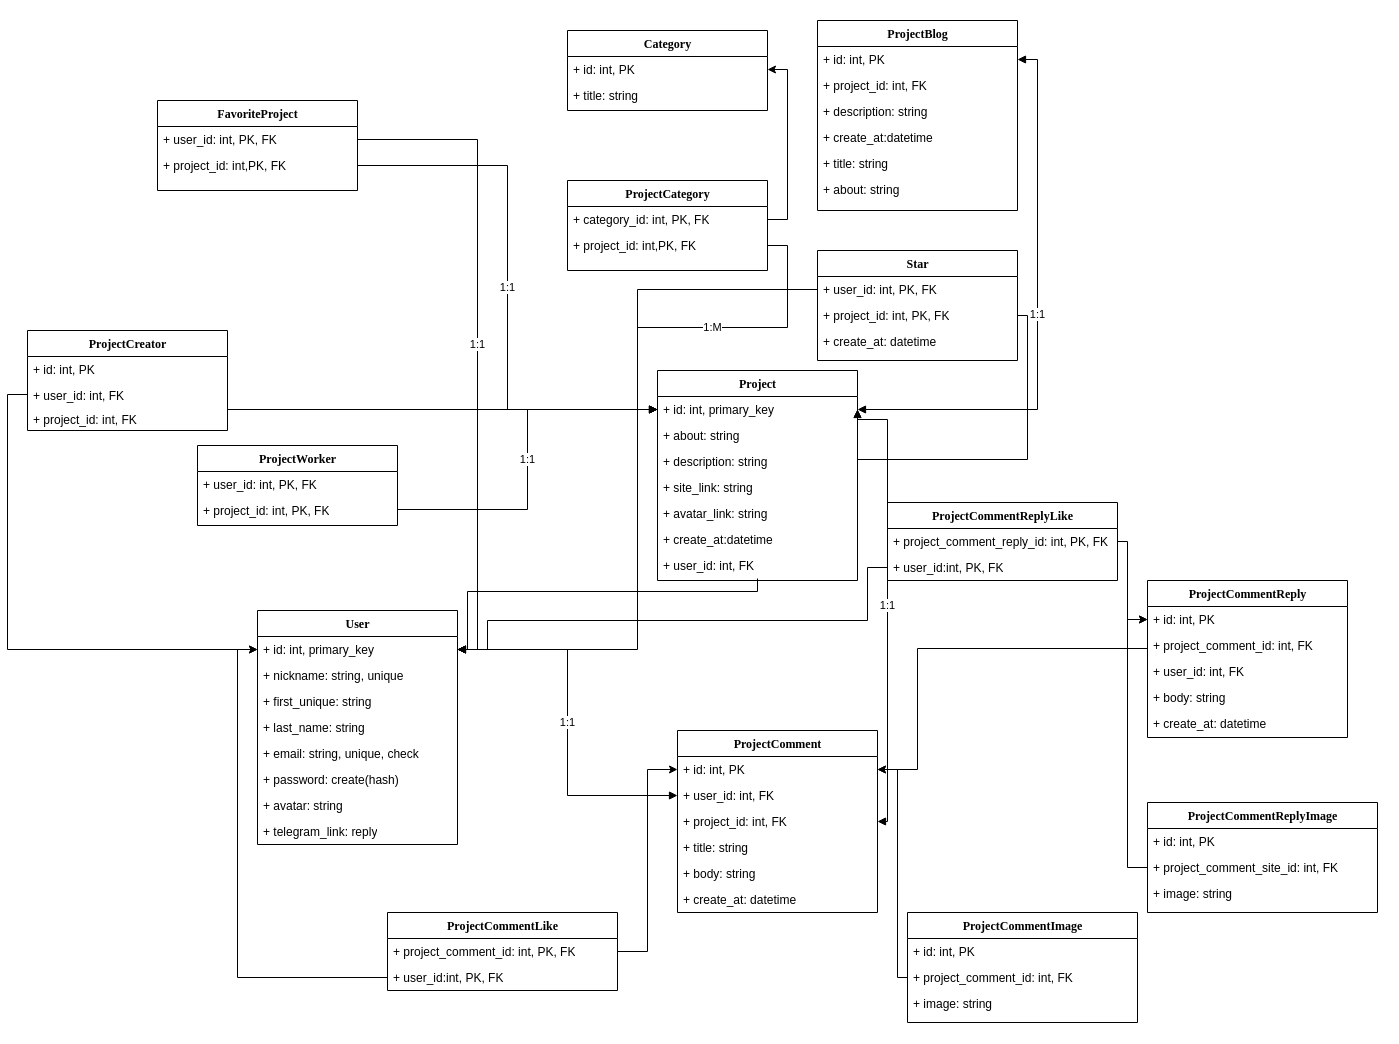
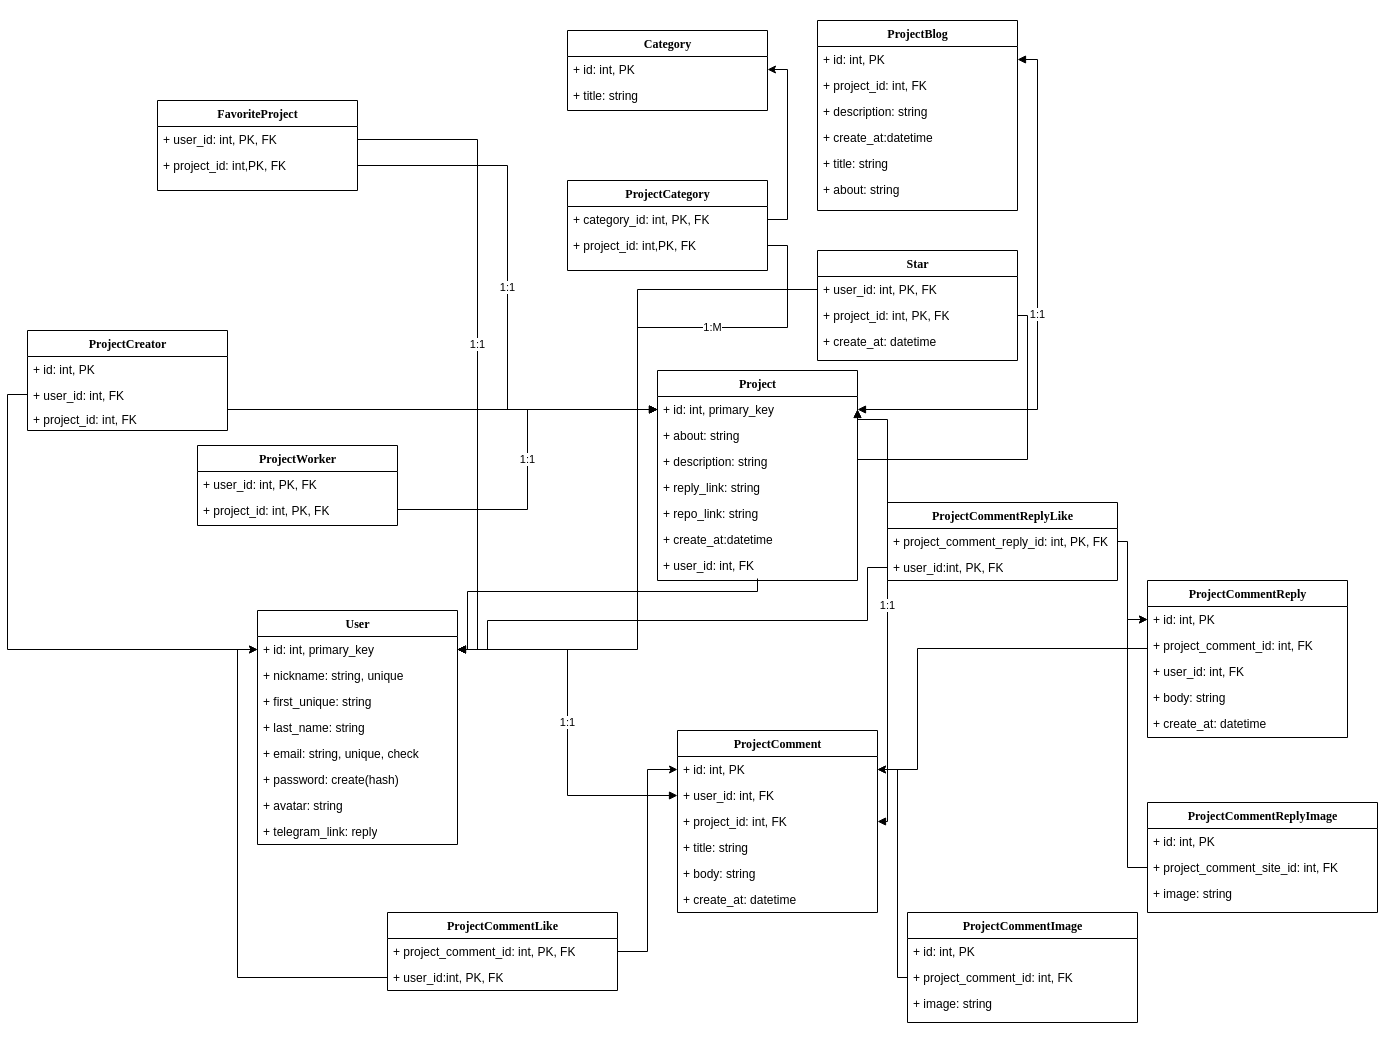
(716, 489) -> (720, 489)
(725, 515) -> (718, 515)
